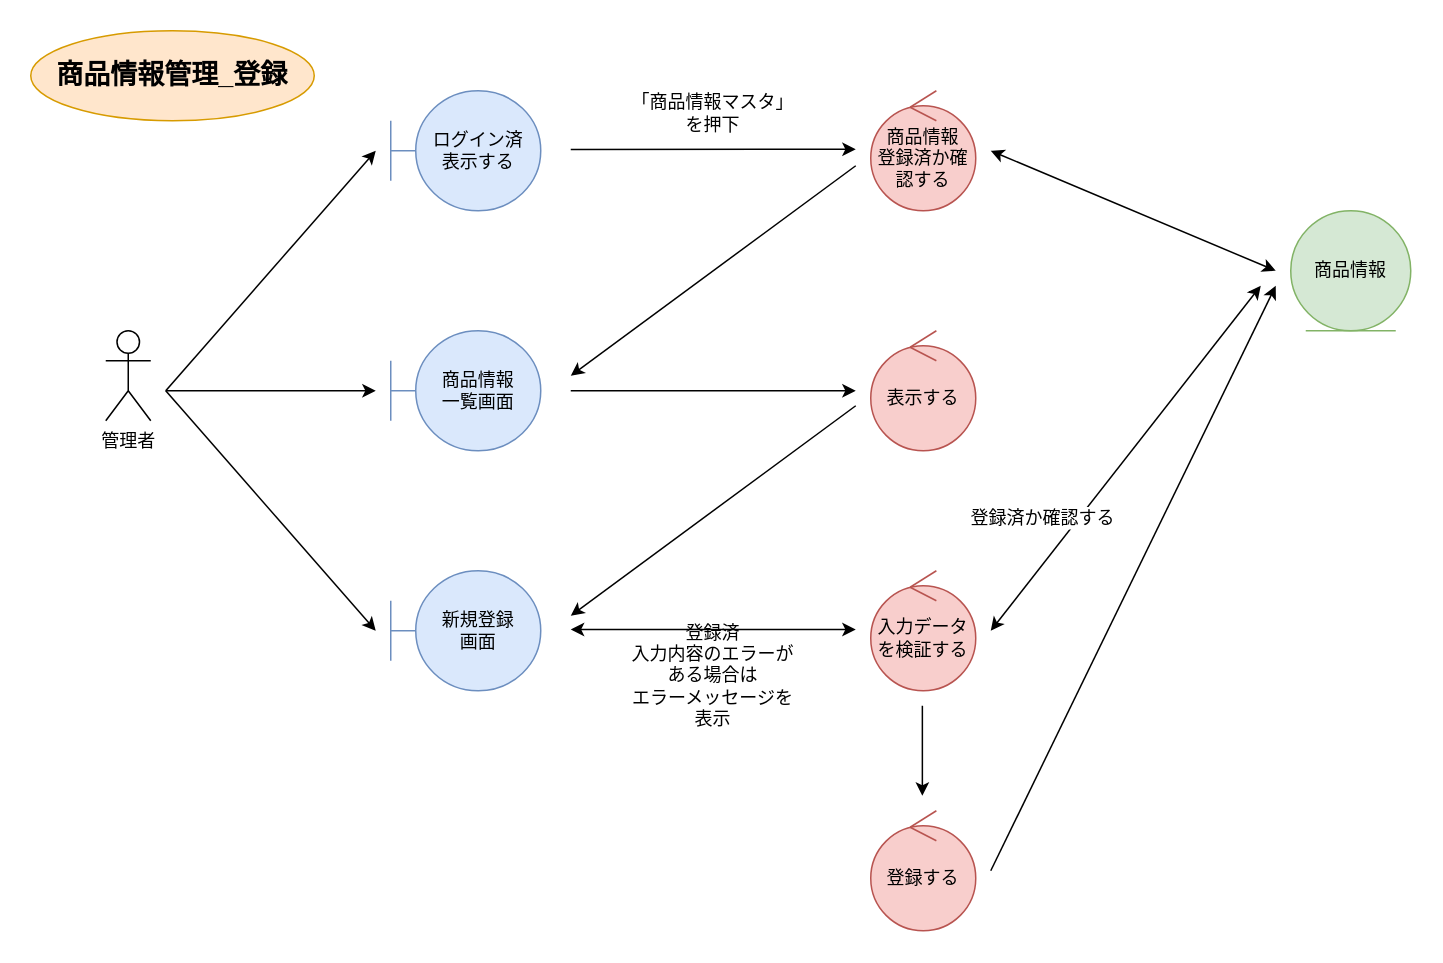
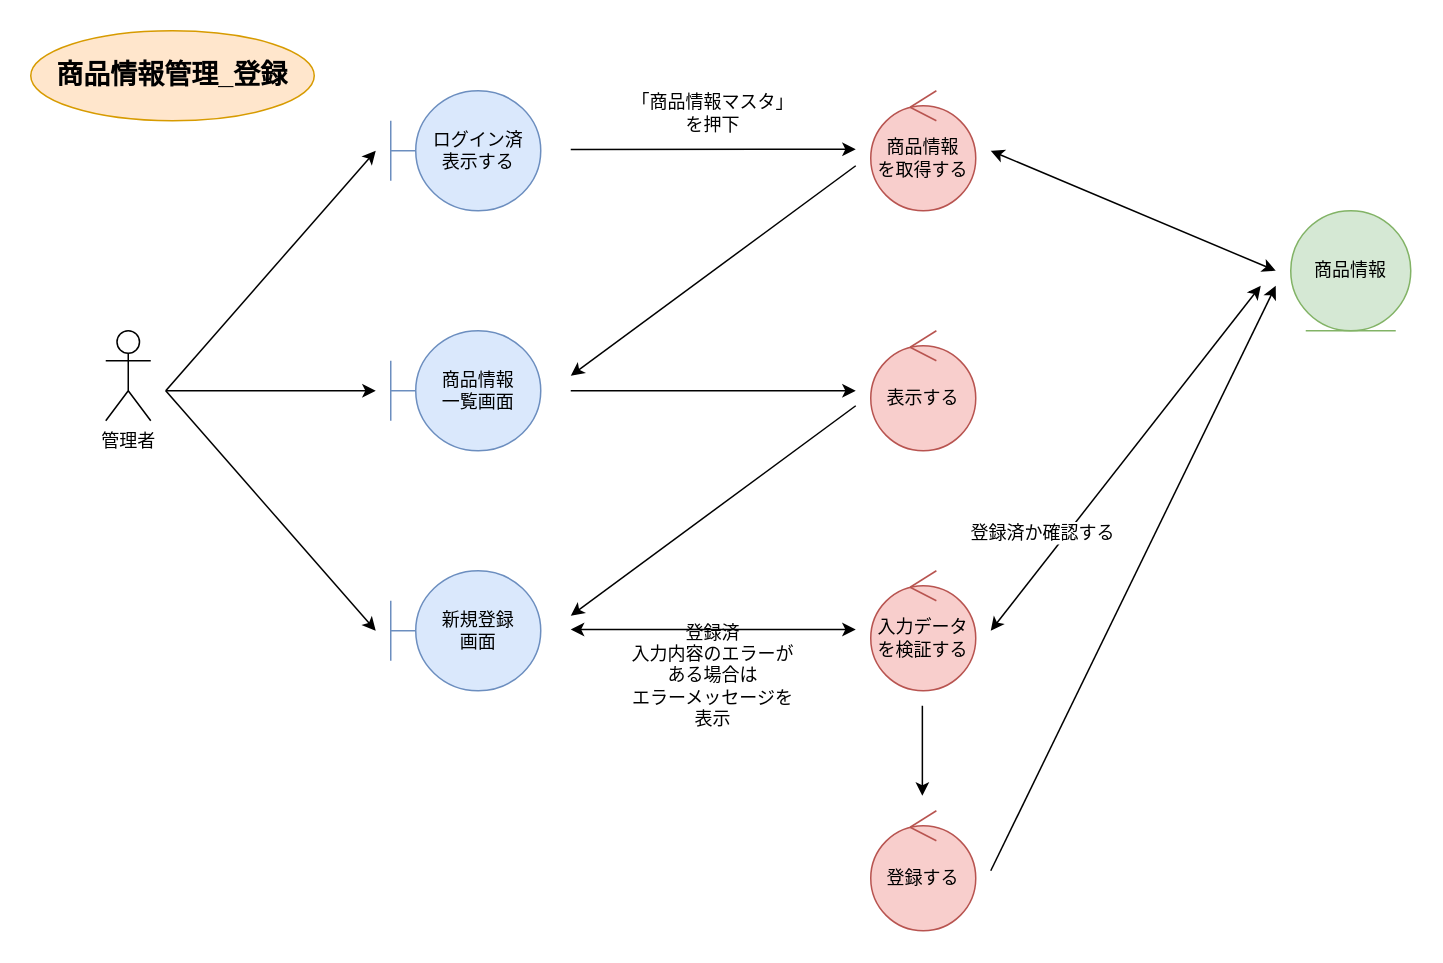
(923, 158) -> (923, 158)
(1043, 518) -> (1043, 533)
